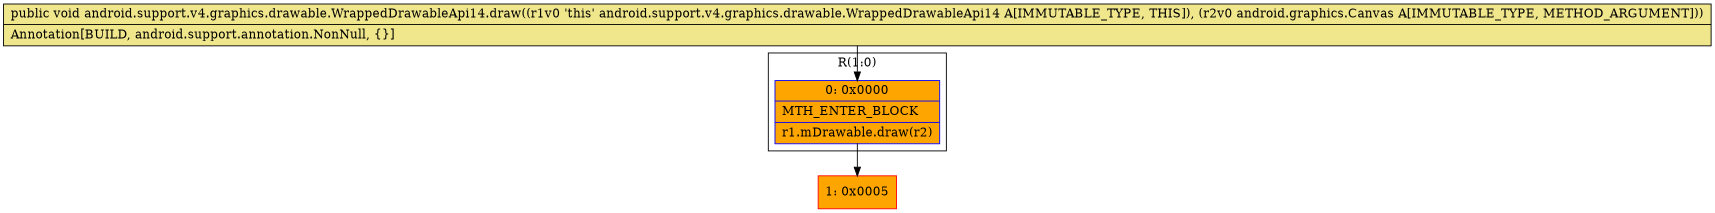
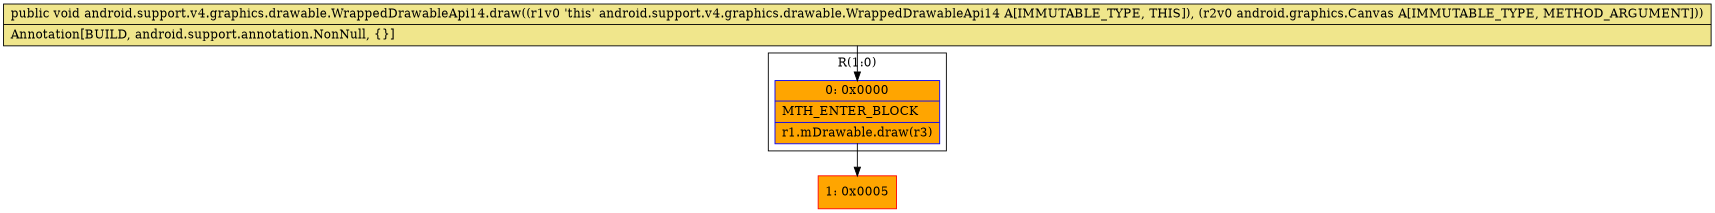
(857, 133) -> (857, 133)
